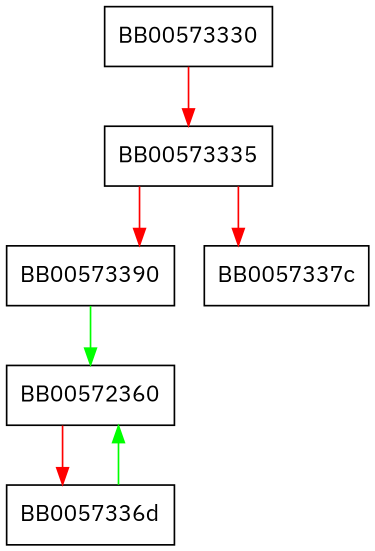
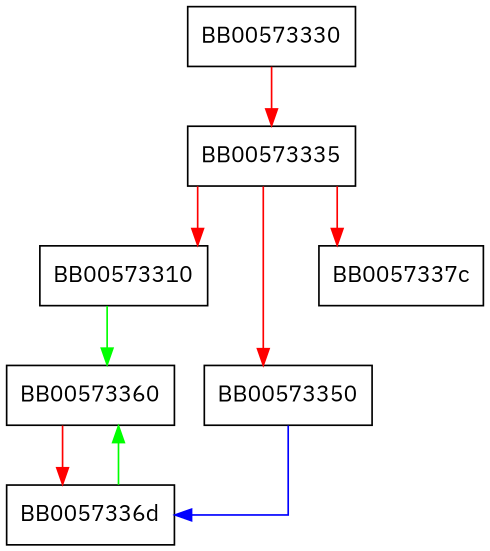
(91, 276) -> (124, 276)
(91, 395) -> (91, 395)
none -> (288, 395)
